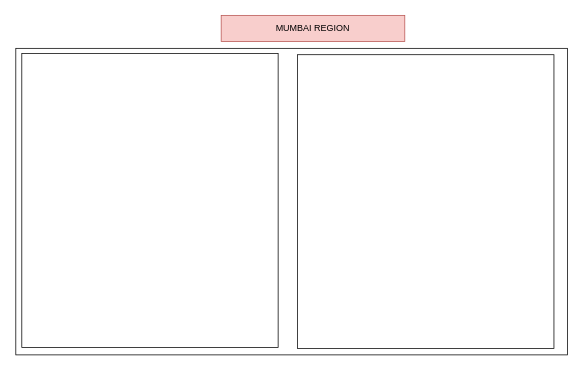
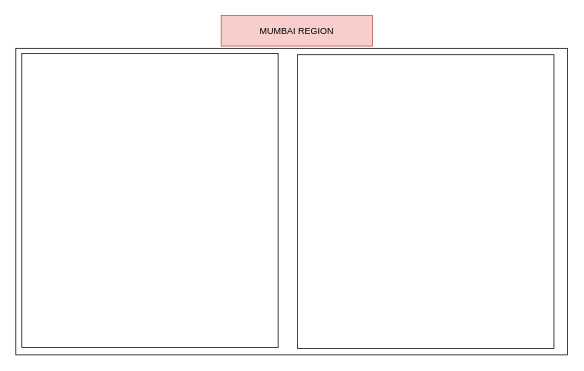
(313, 29) -> (297, 31)
